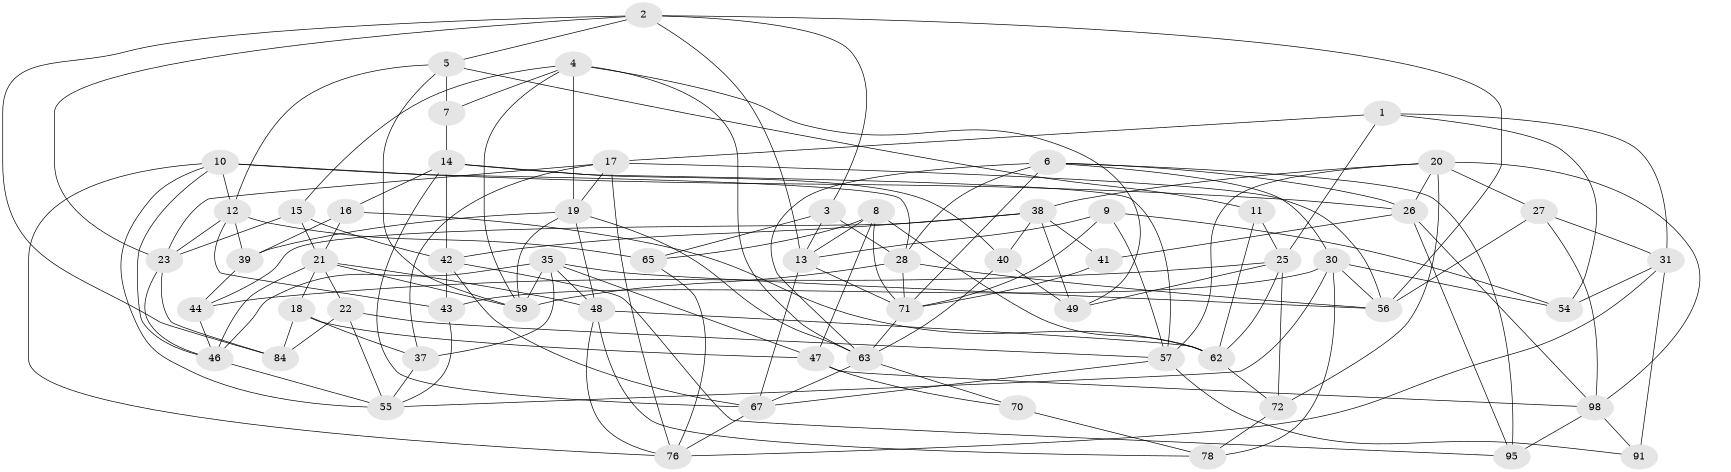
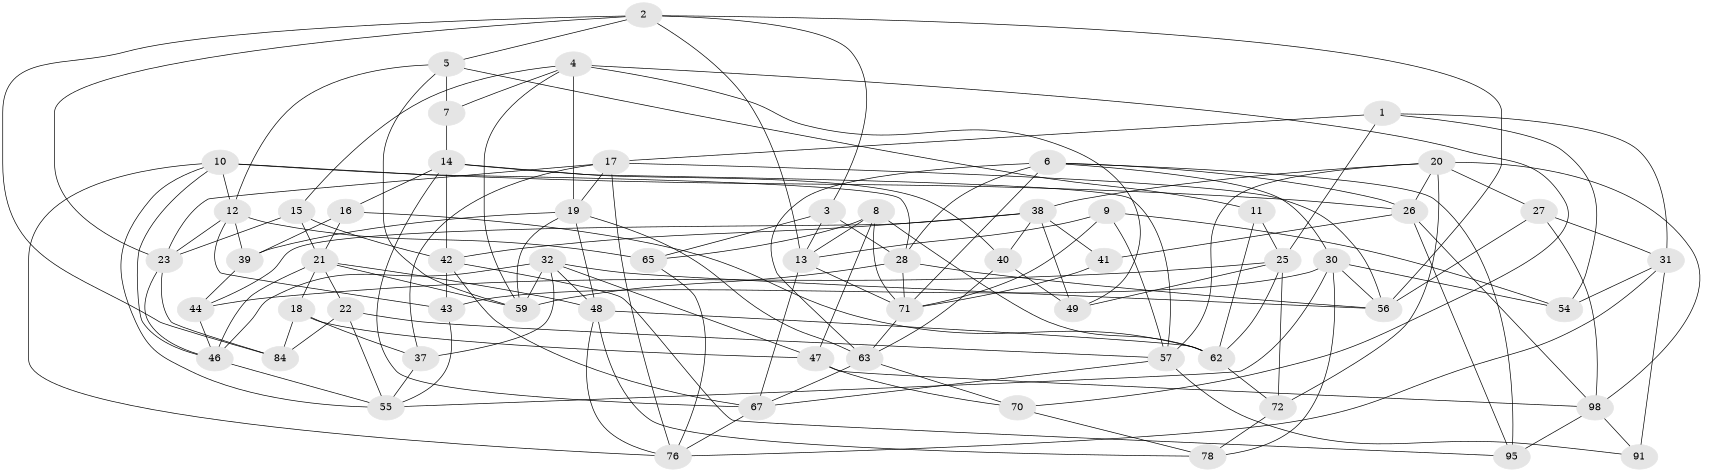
(738, 188) -> (1384, 134)
(548, 261) -> (548, 261)
